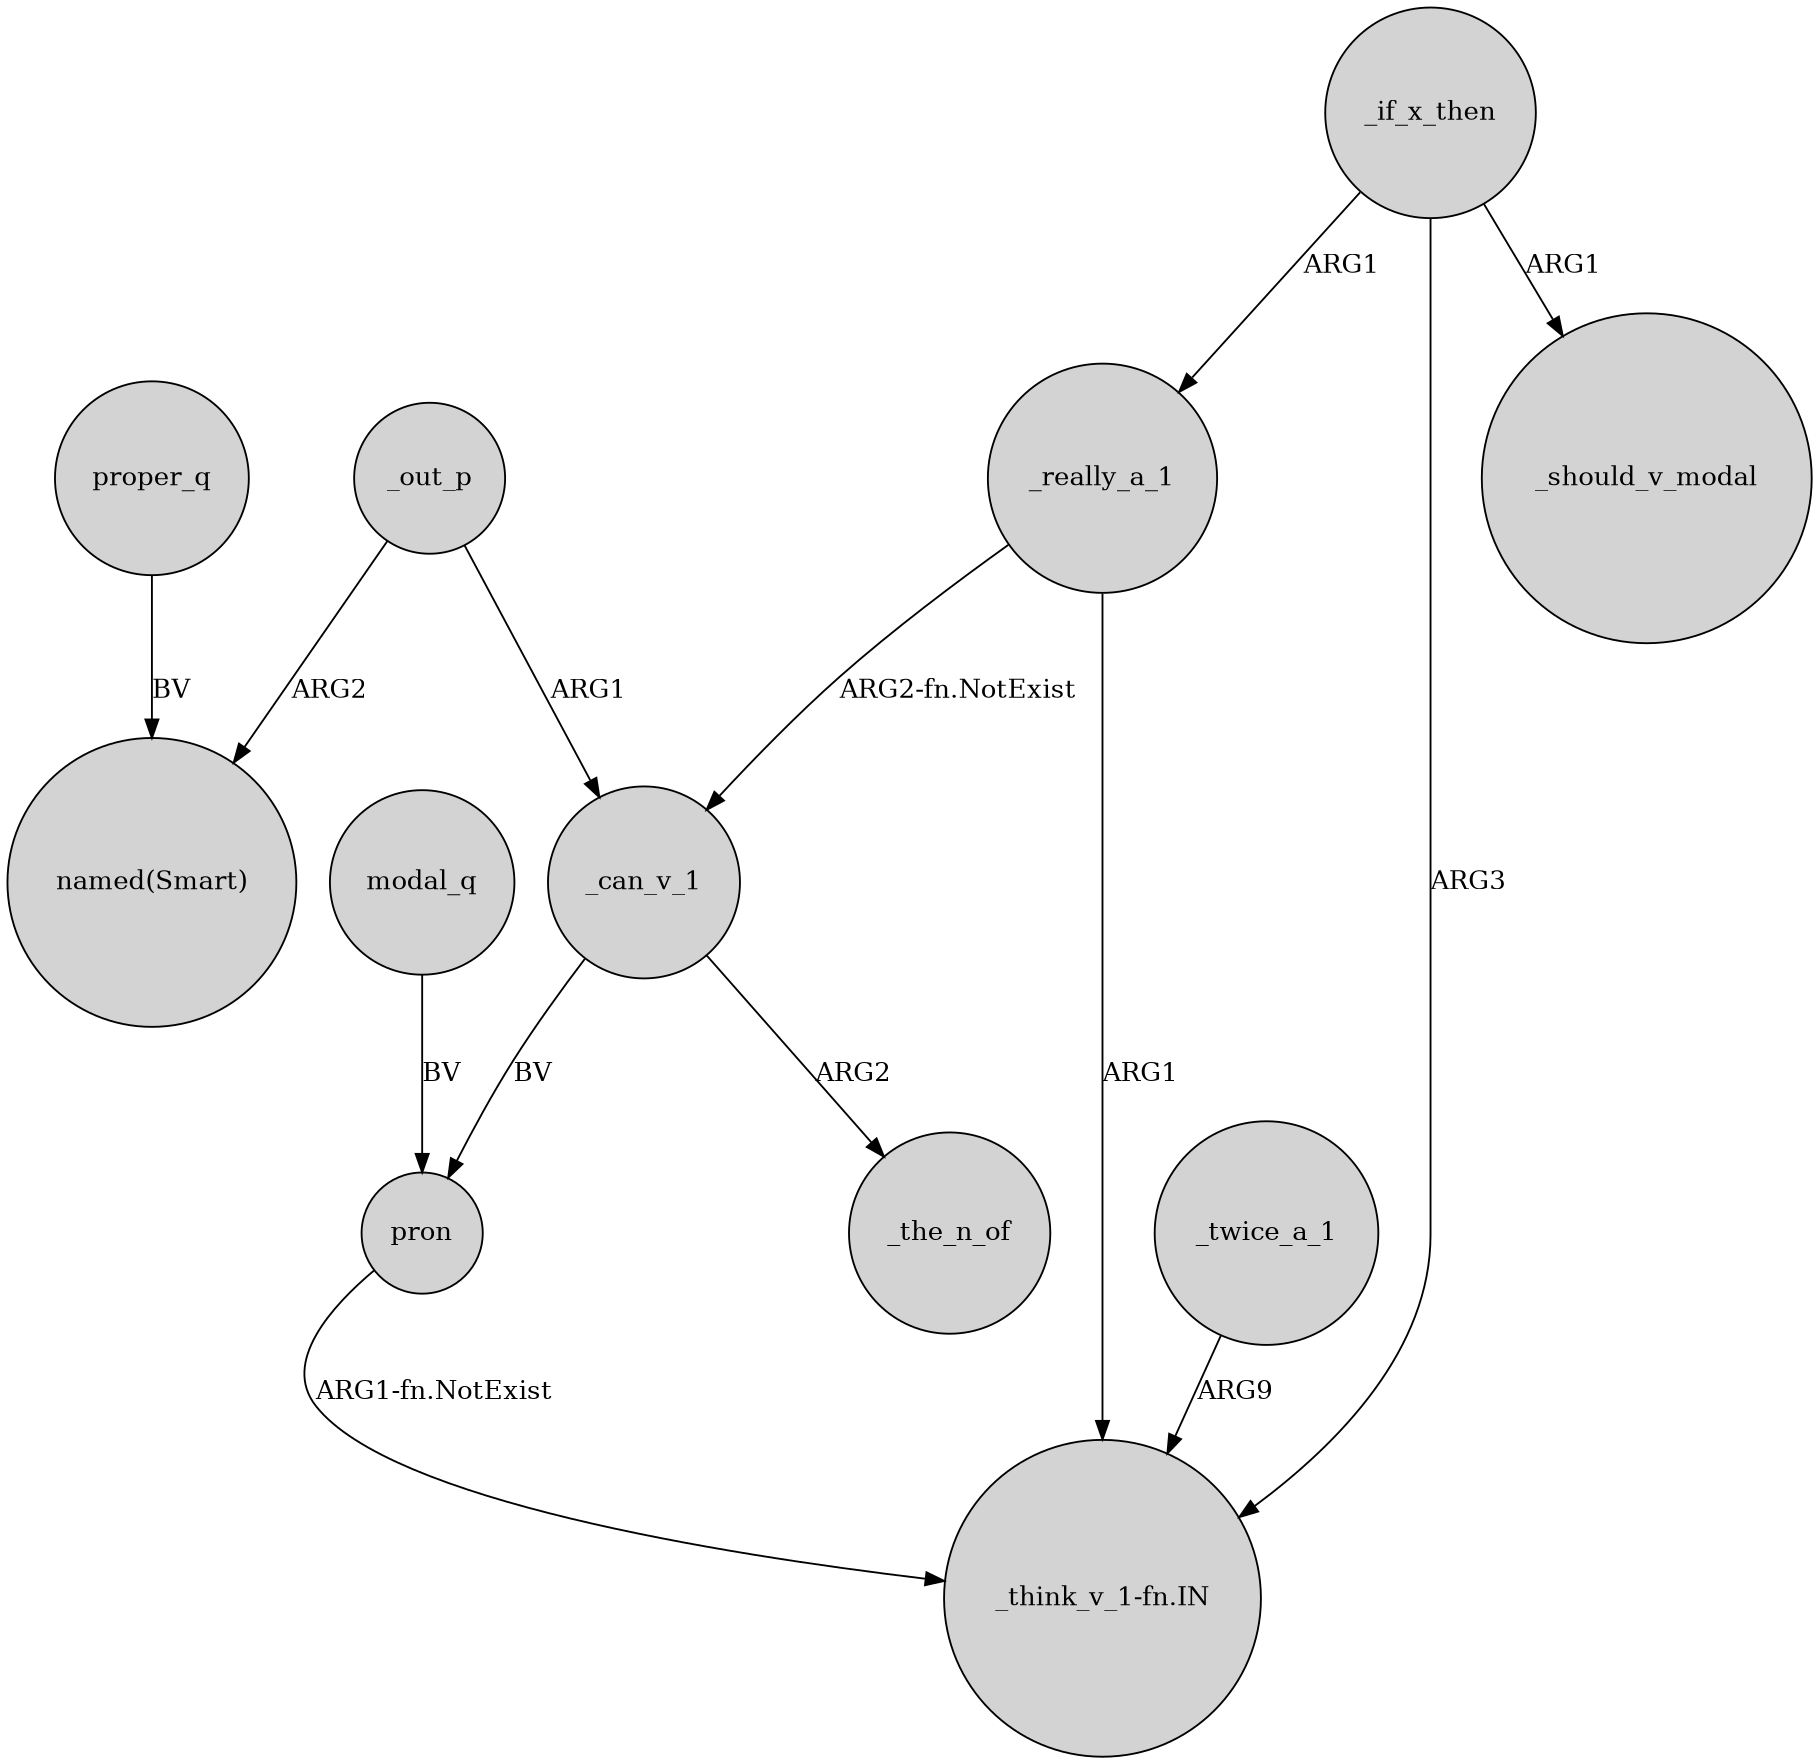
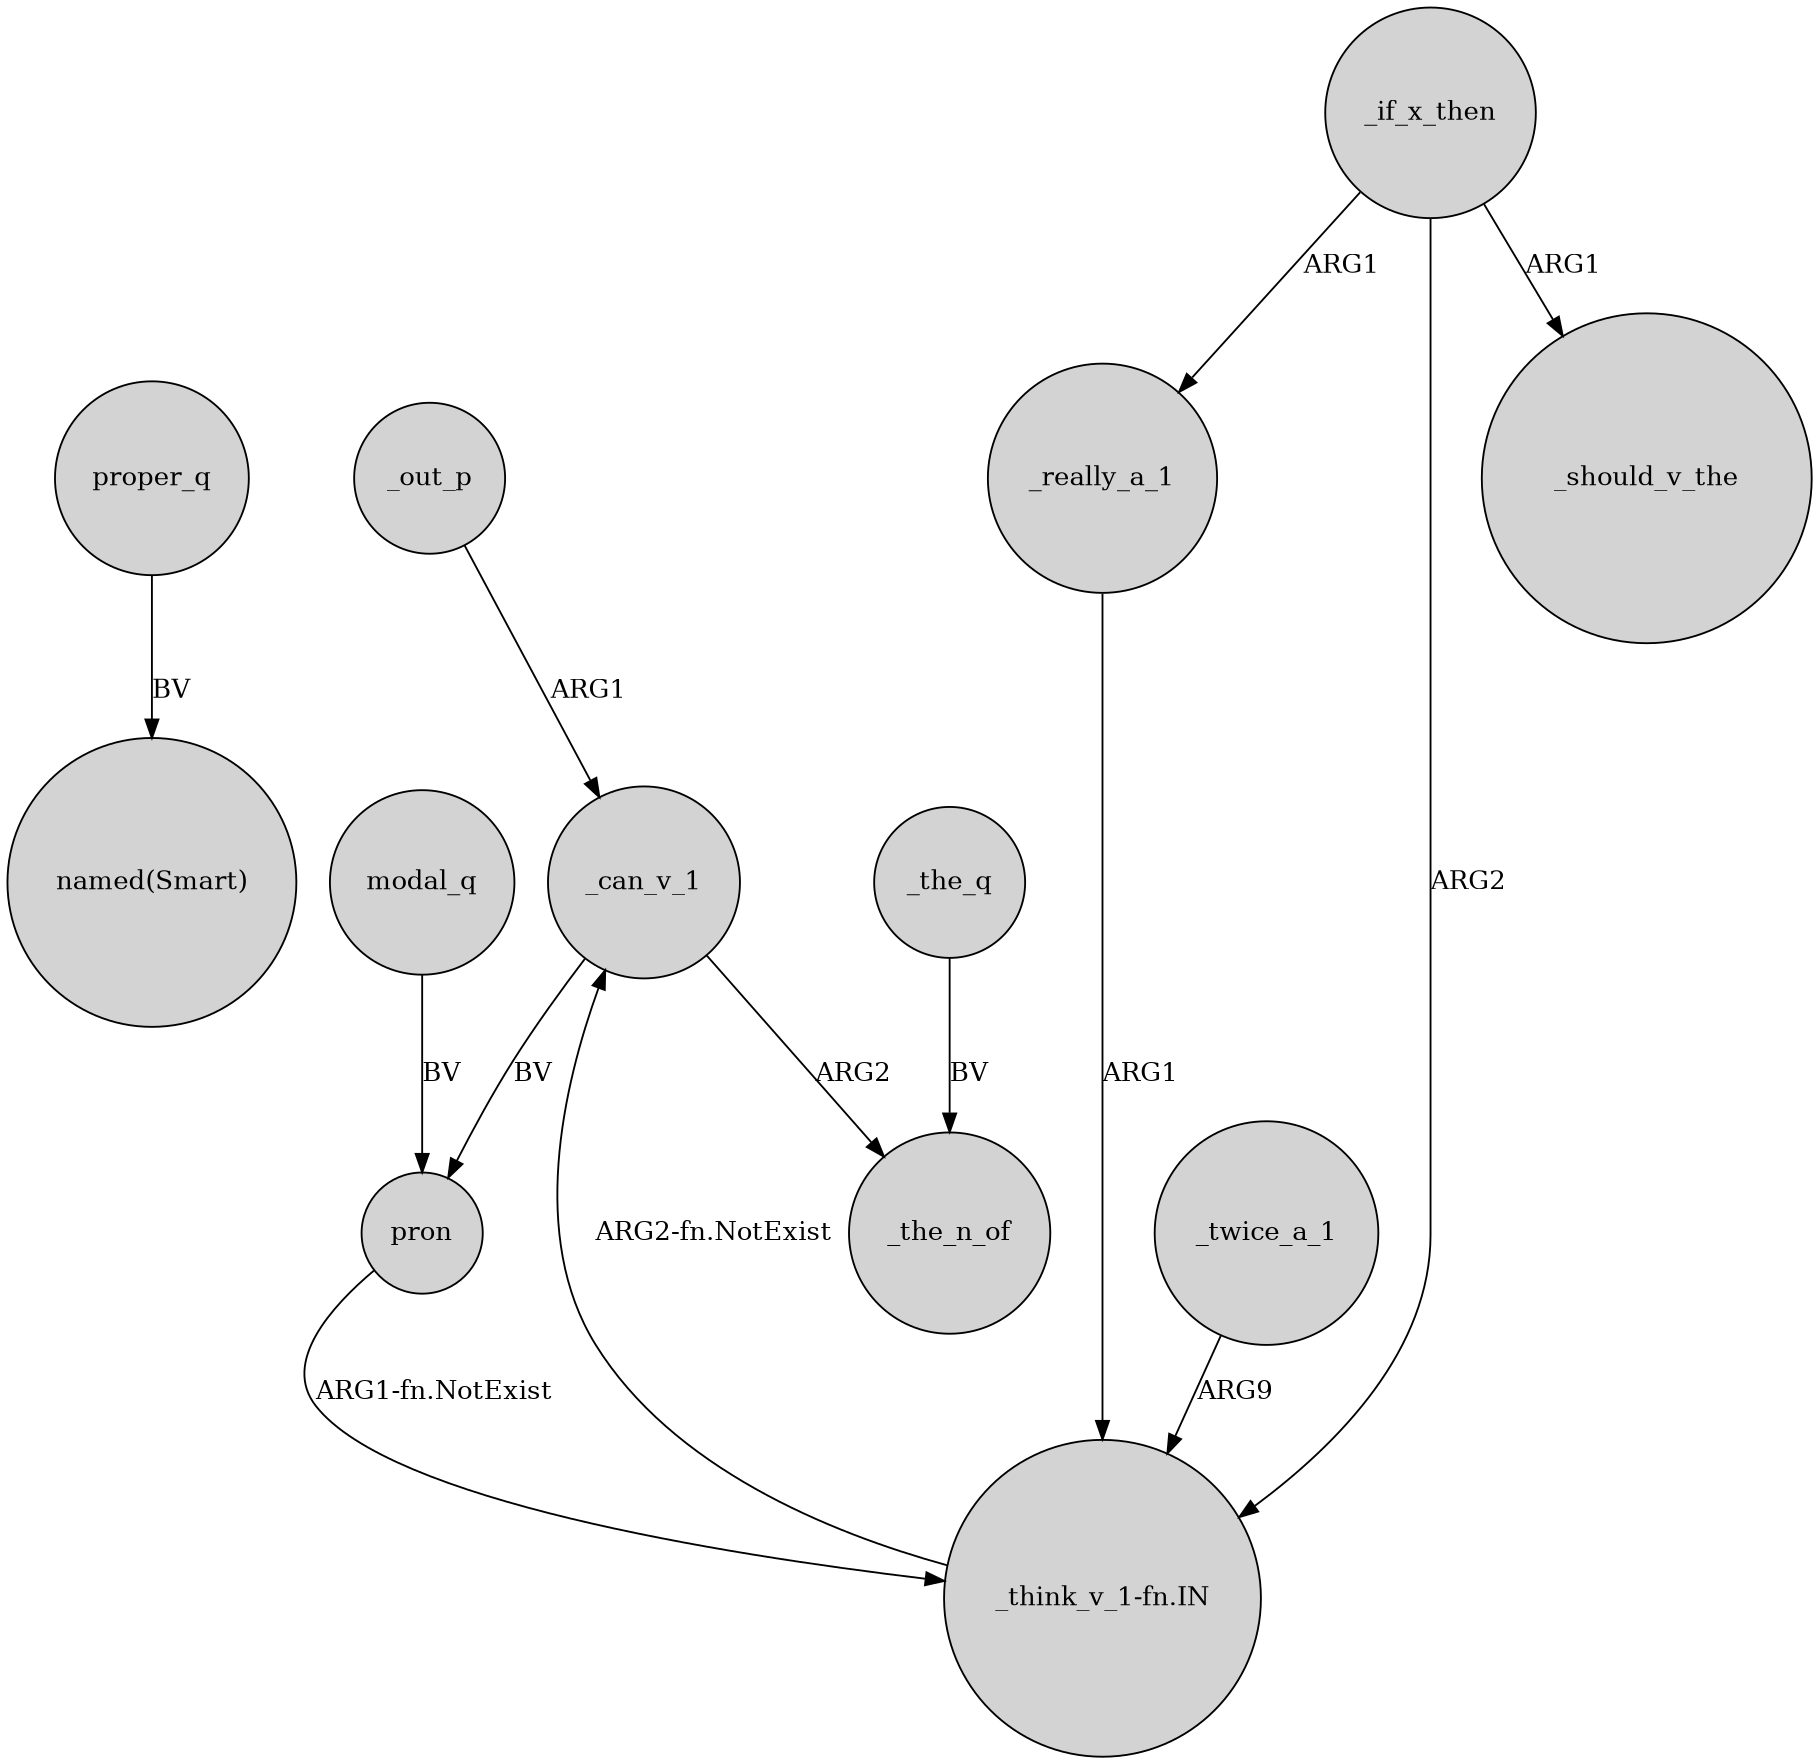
(1647, 478) -> (1647, 478)
(316, 644) -> none
(857, 662) -> (612, 1367)
none -> (950, 882)
(1469, 882) -> (1469, 882)
